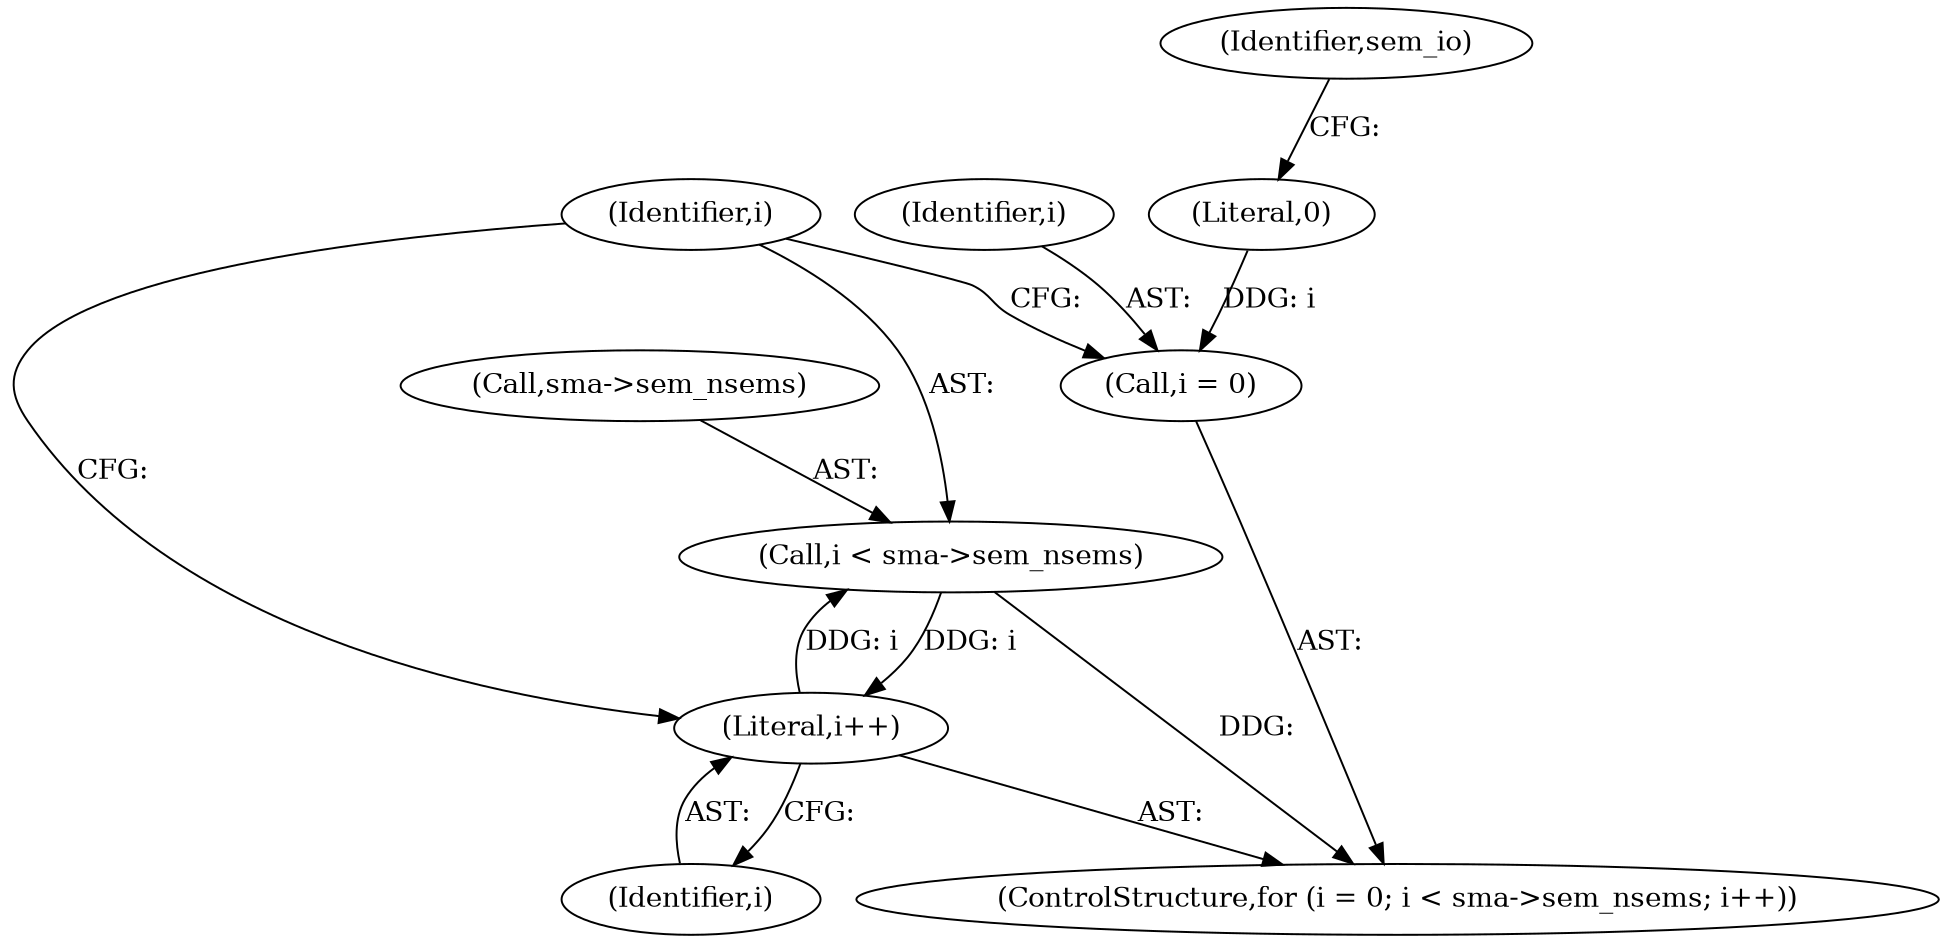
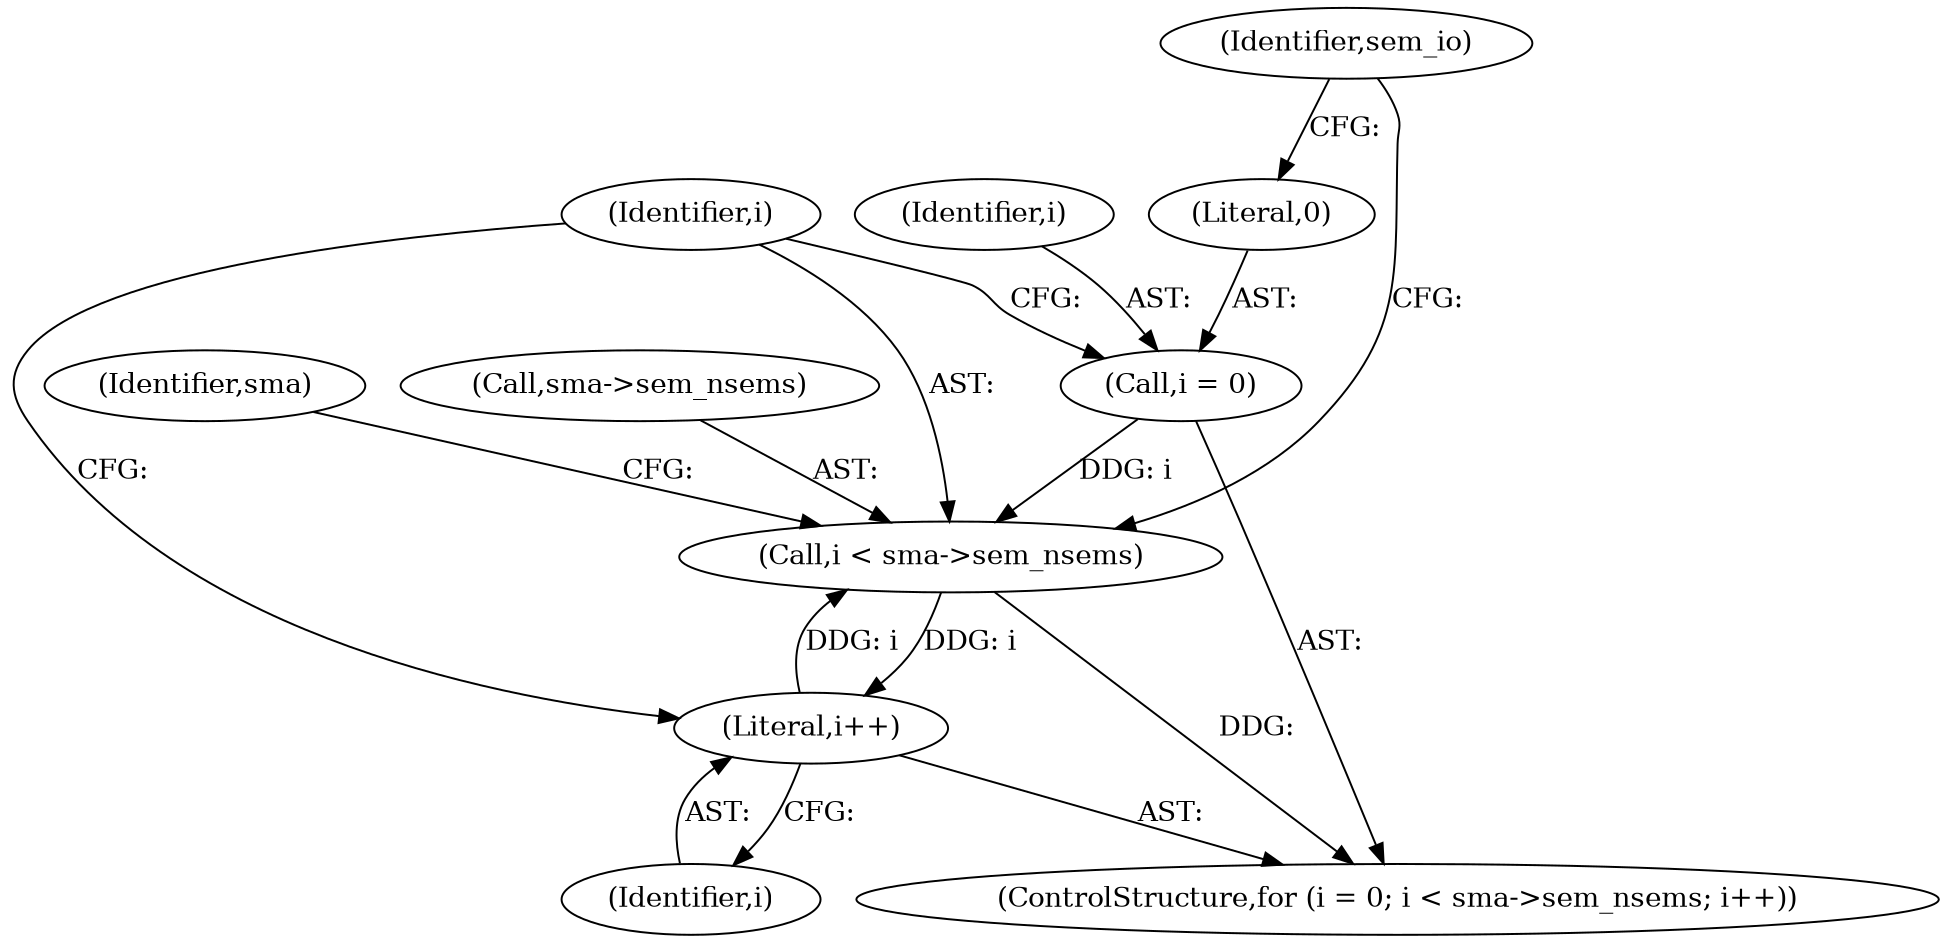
(1270, 300) -> (1270, 300)
none -> (1367, 359)
none -> (205, 386)
none -> (1075, 465)
